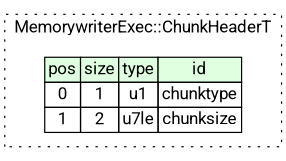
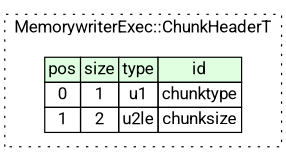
(138, 119) -> (138, 119)
